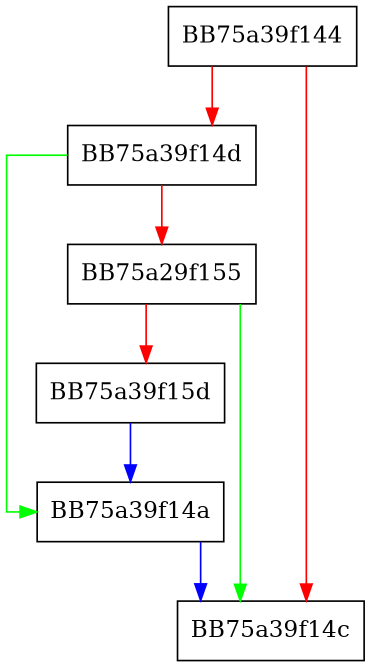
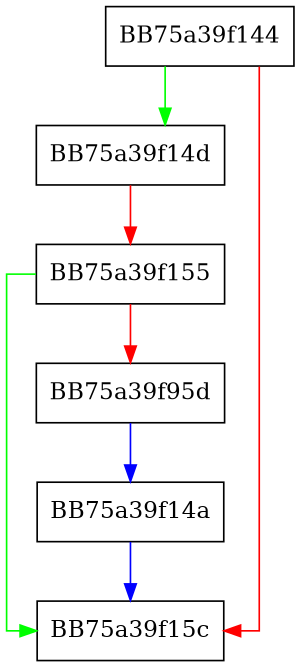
(212, 87) -> (165, 87)
(162, 274) -> (130, 274)
(7, 310) -> none
(130, 393) -> (130, 393)
(271, 631) -> (130, 631)
